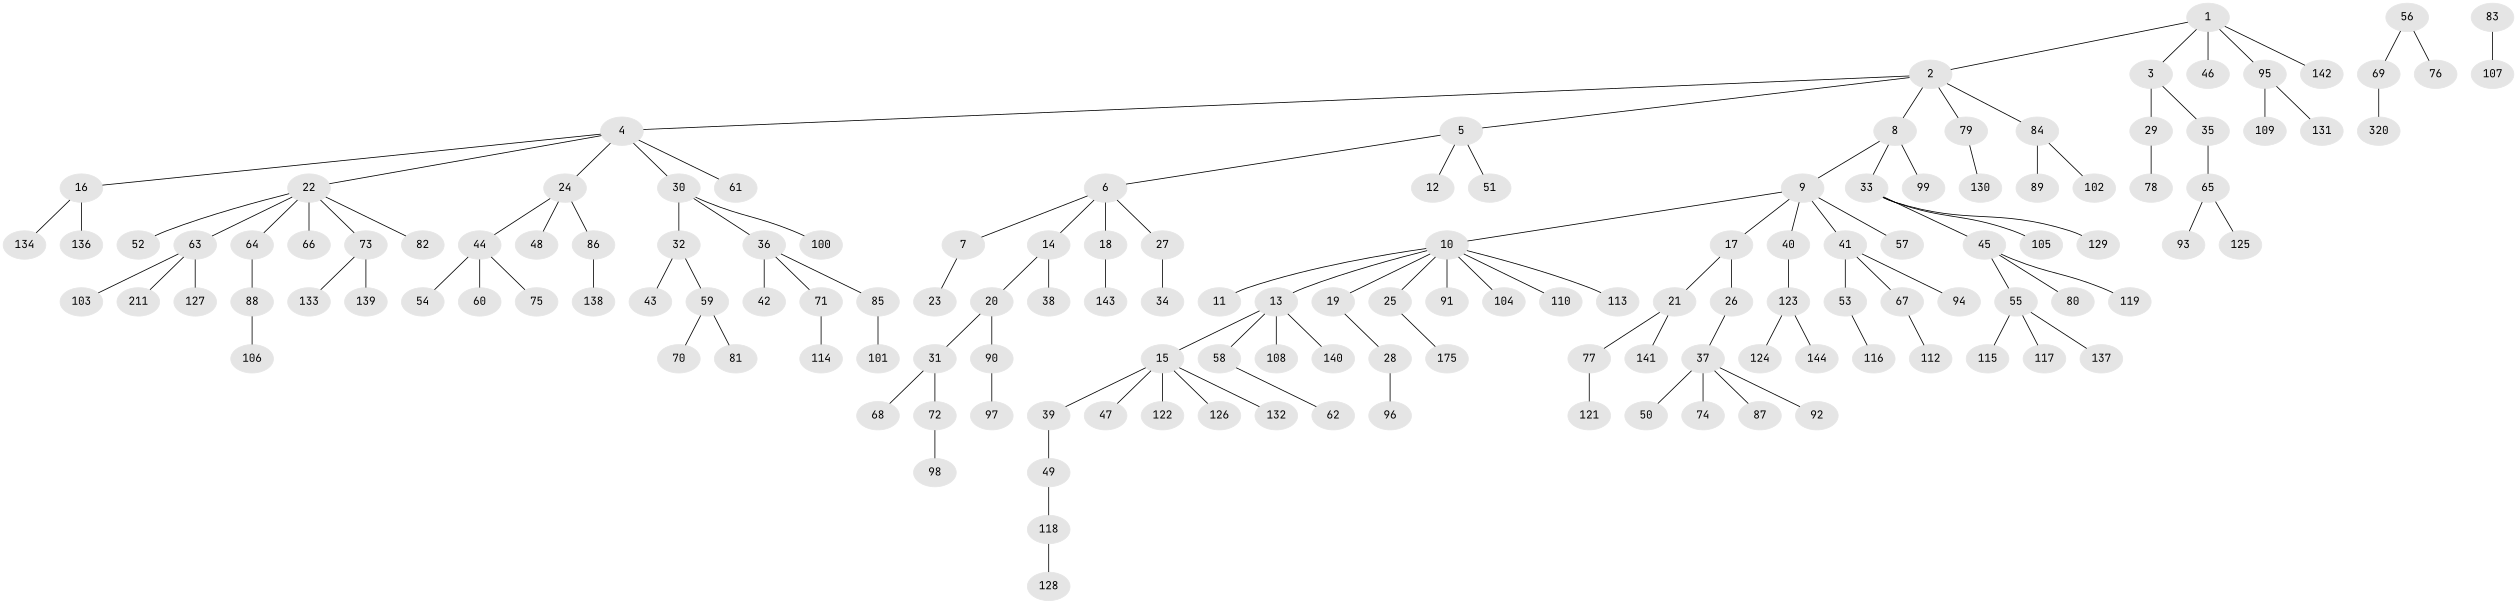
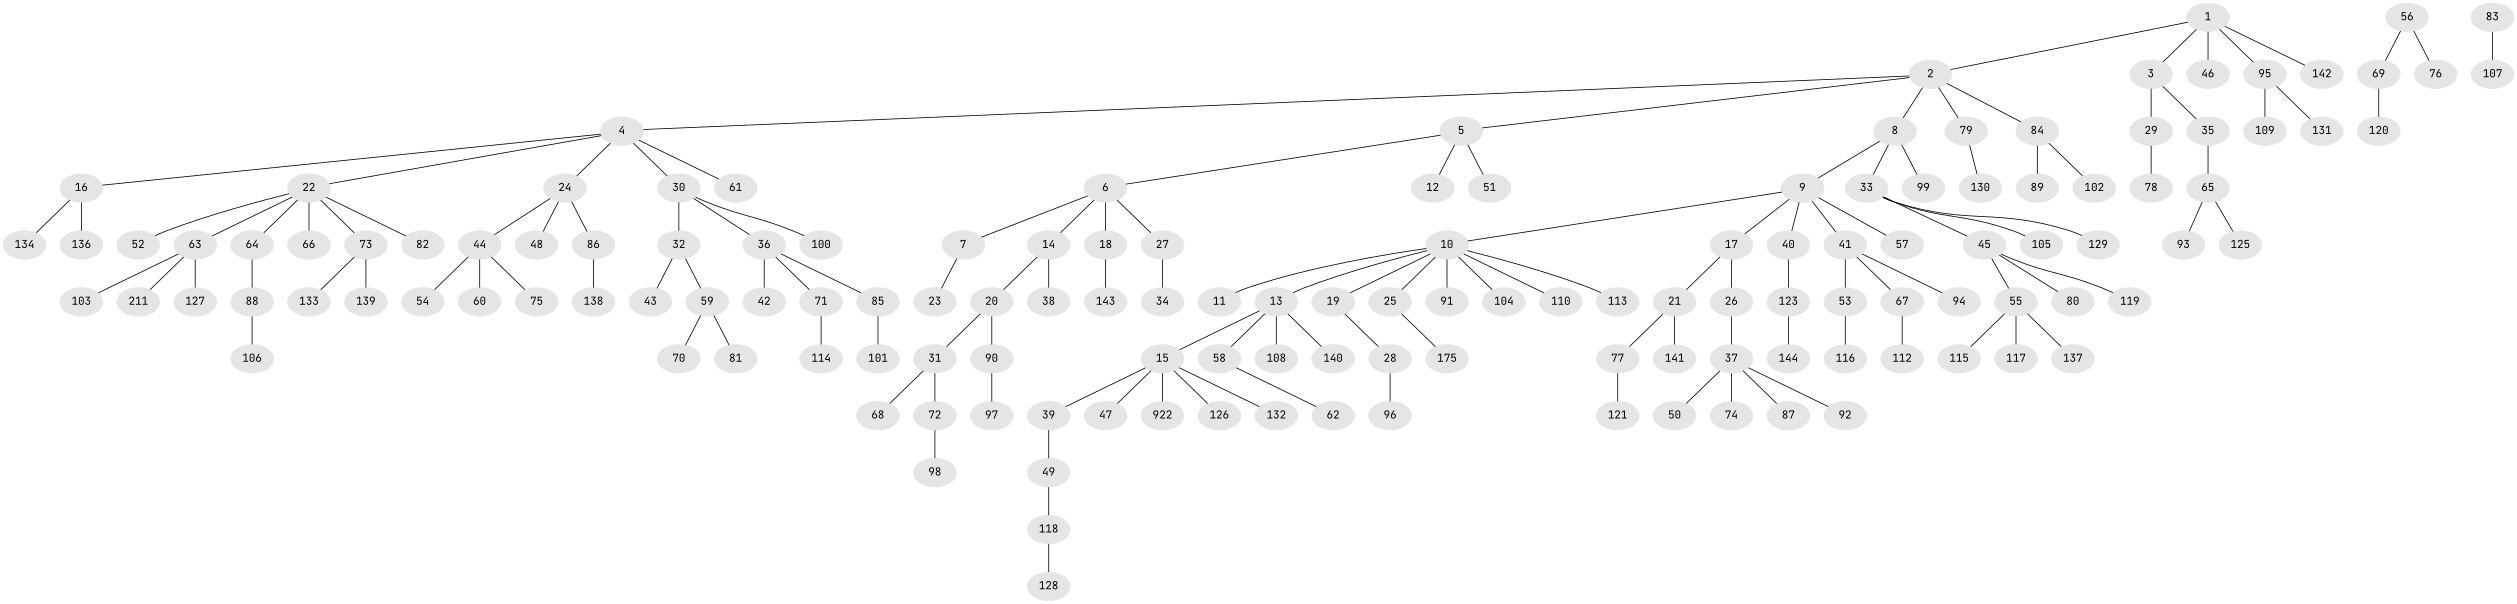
(2379, 131) -> (2379, 131)
(1760, 359) -> none
(1162, 416) -> (1162, 416)
